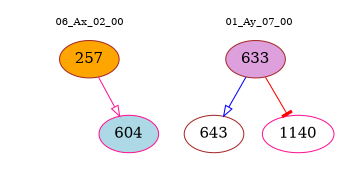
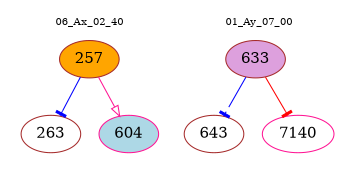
(90, 22) -> (90, 22)
(237, 92) -> (237, 92)
none -> (51, 134)
(298, 134) -> (298, 134)
